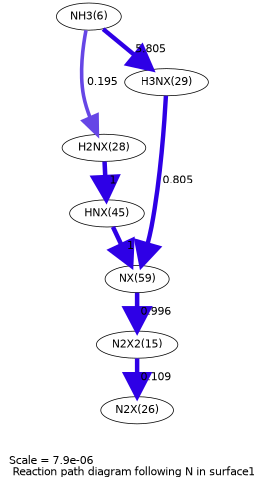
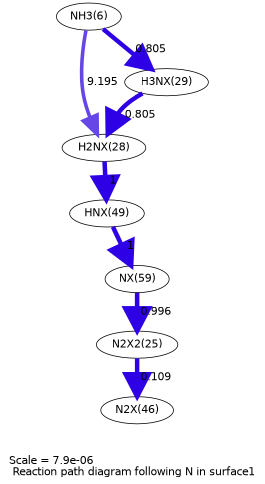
(149, 49) -> (149, 49)
(101, 82) -> (101, 82)
(160, 170) -> (129, 102)
(107, 213) -> (107, 213)
(137, 345) -> (137, 345)
(137, 410) -> (137, 410)
